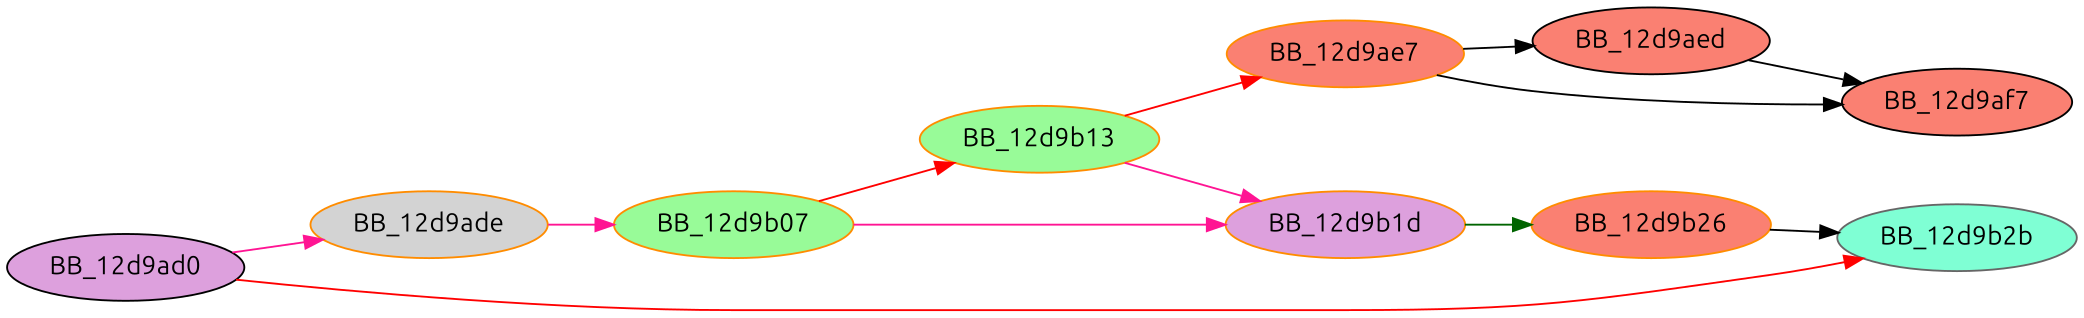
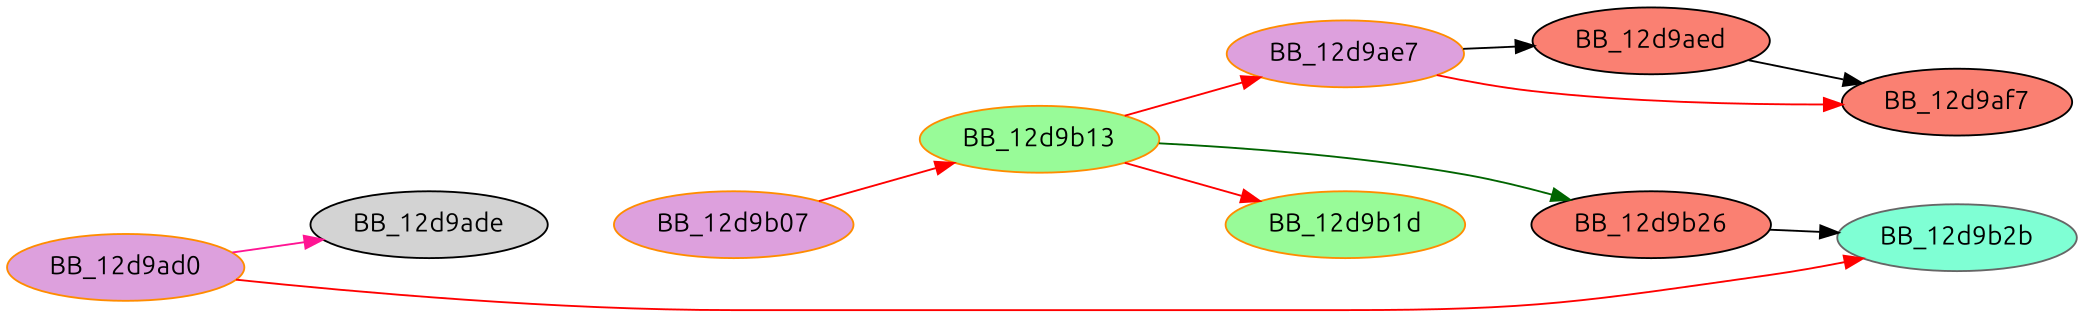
(1345, 54) -> (1345, 54)
(1629, 99) -> (1629, 99)
(1183, 179) -> (1183, 179)
(429, 225) -> (429, 225)
(572, 225) -> none
(734, 225) -> (734, 225)
(1030, 225) -> none
(1345, 225) -> (1345, 225)
(1489, 225) -> (1357, 159)
(1651, 225) -> (1651, 225)
(126, 267) -> (126, 267)
